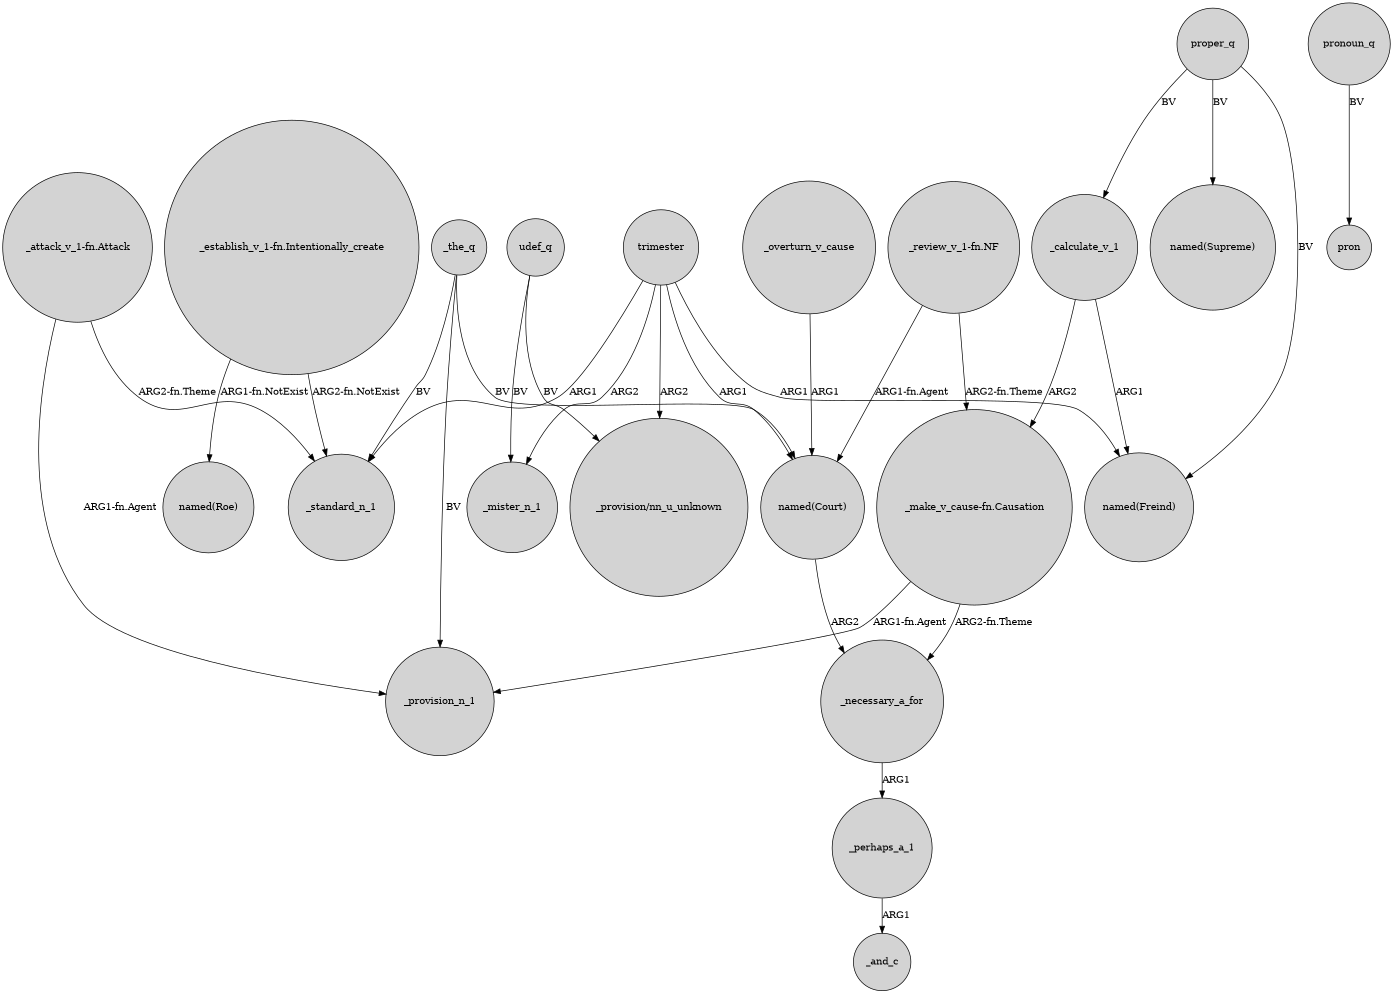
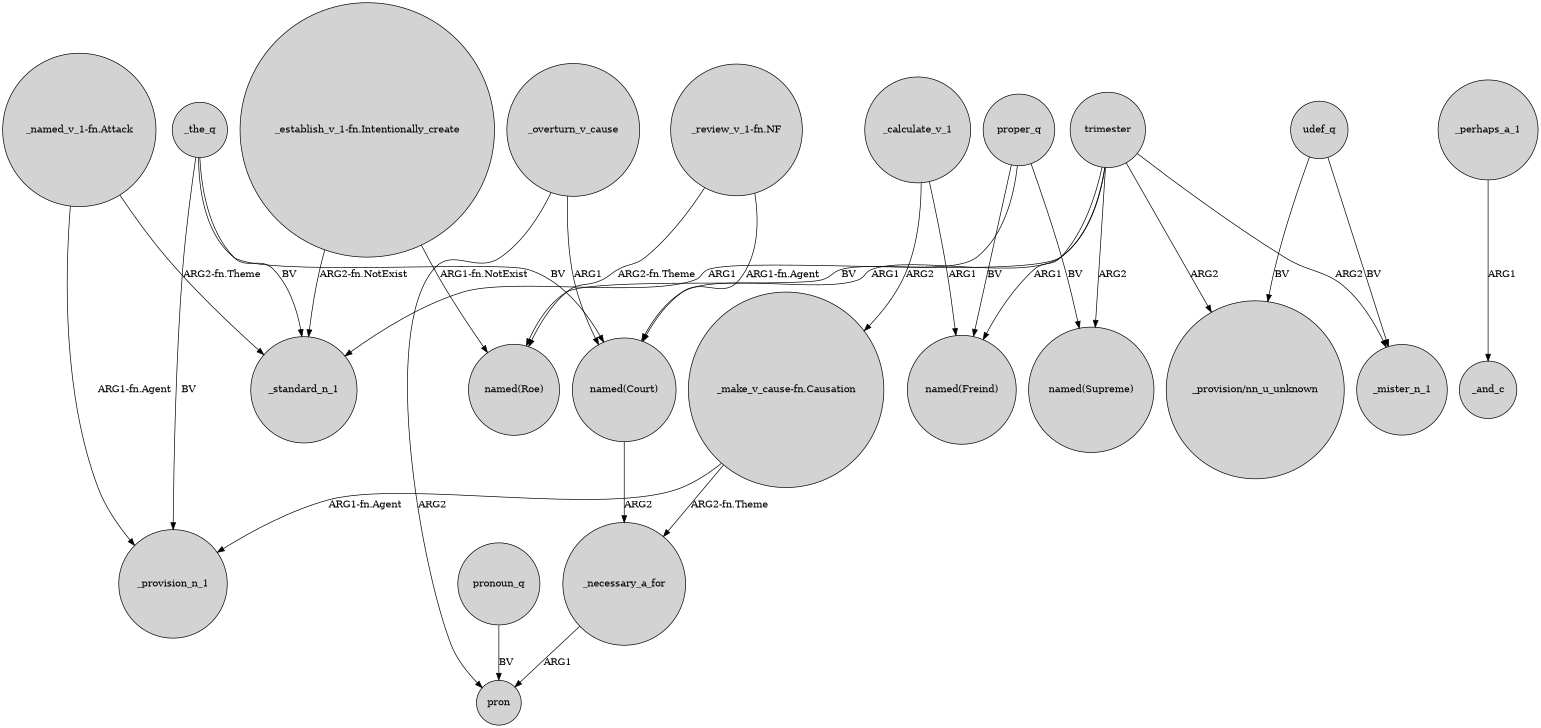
(1140, 126) -> (823, 279)
none -> (1101, 244)
(78, 247) -> (79, 130)
(963, 358) -> (620, 268)
none -> (408, 403)
(882, 777) -> (550, 654)
